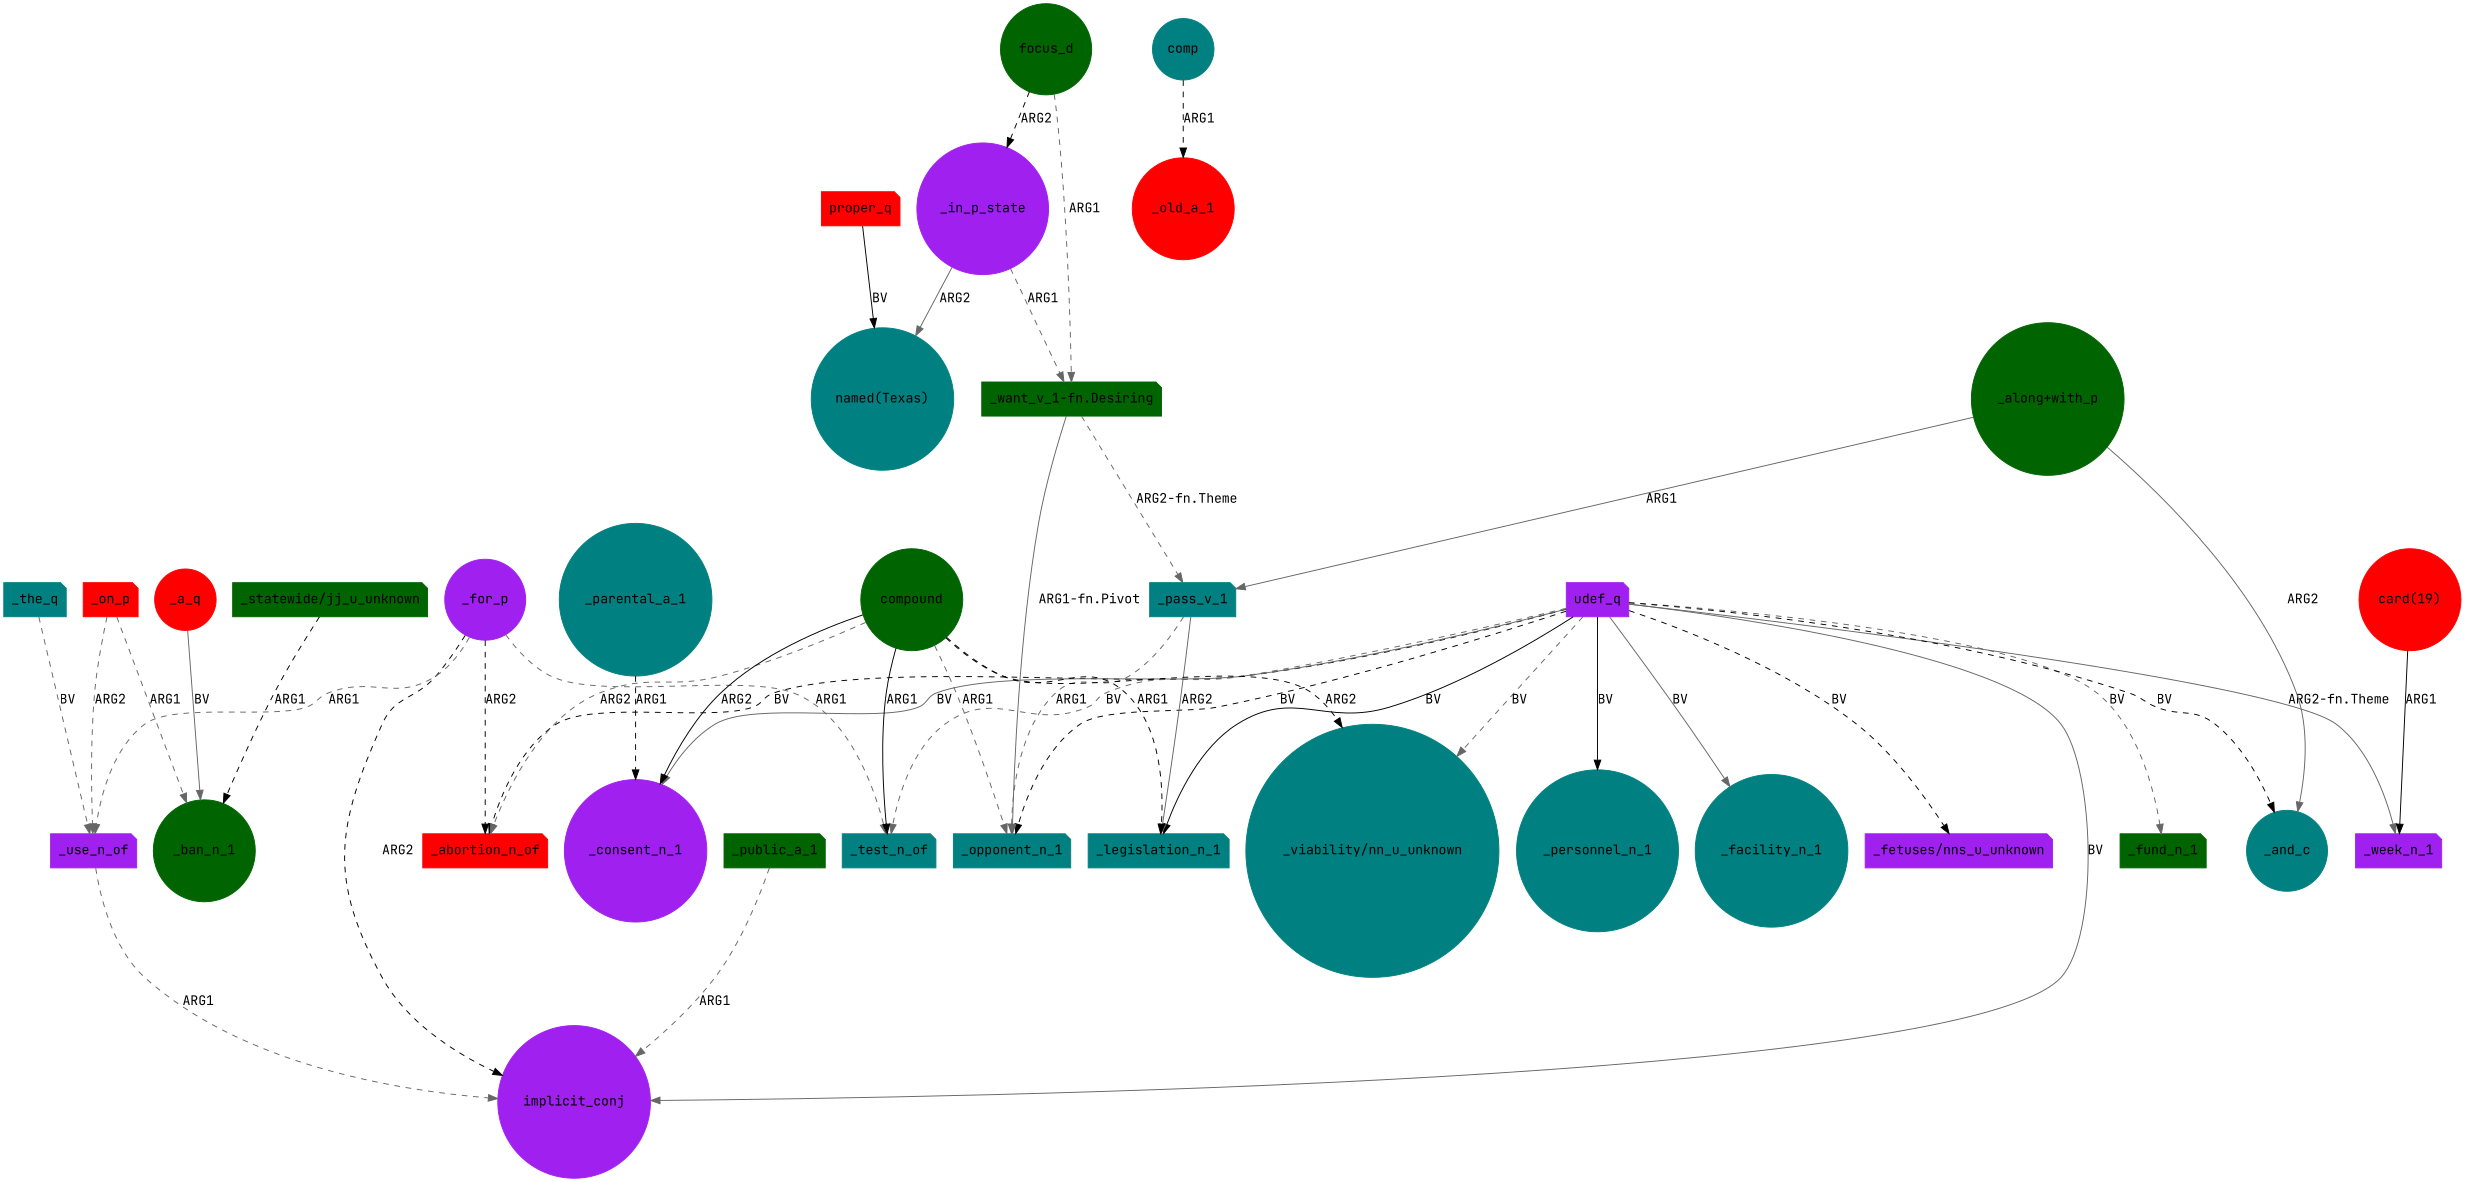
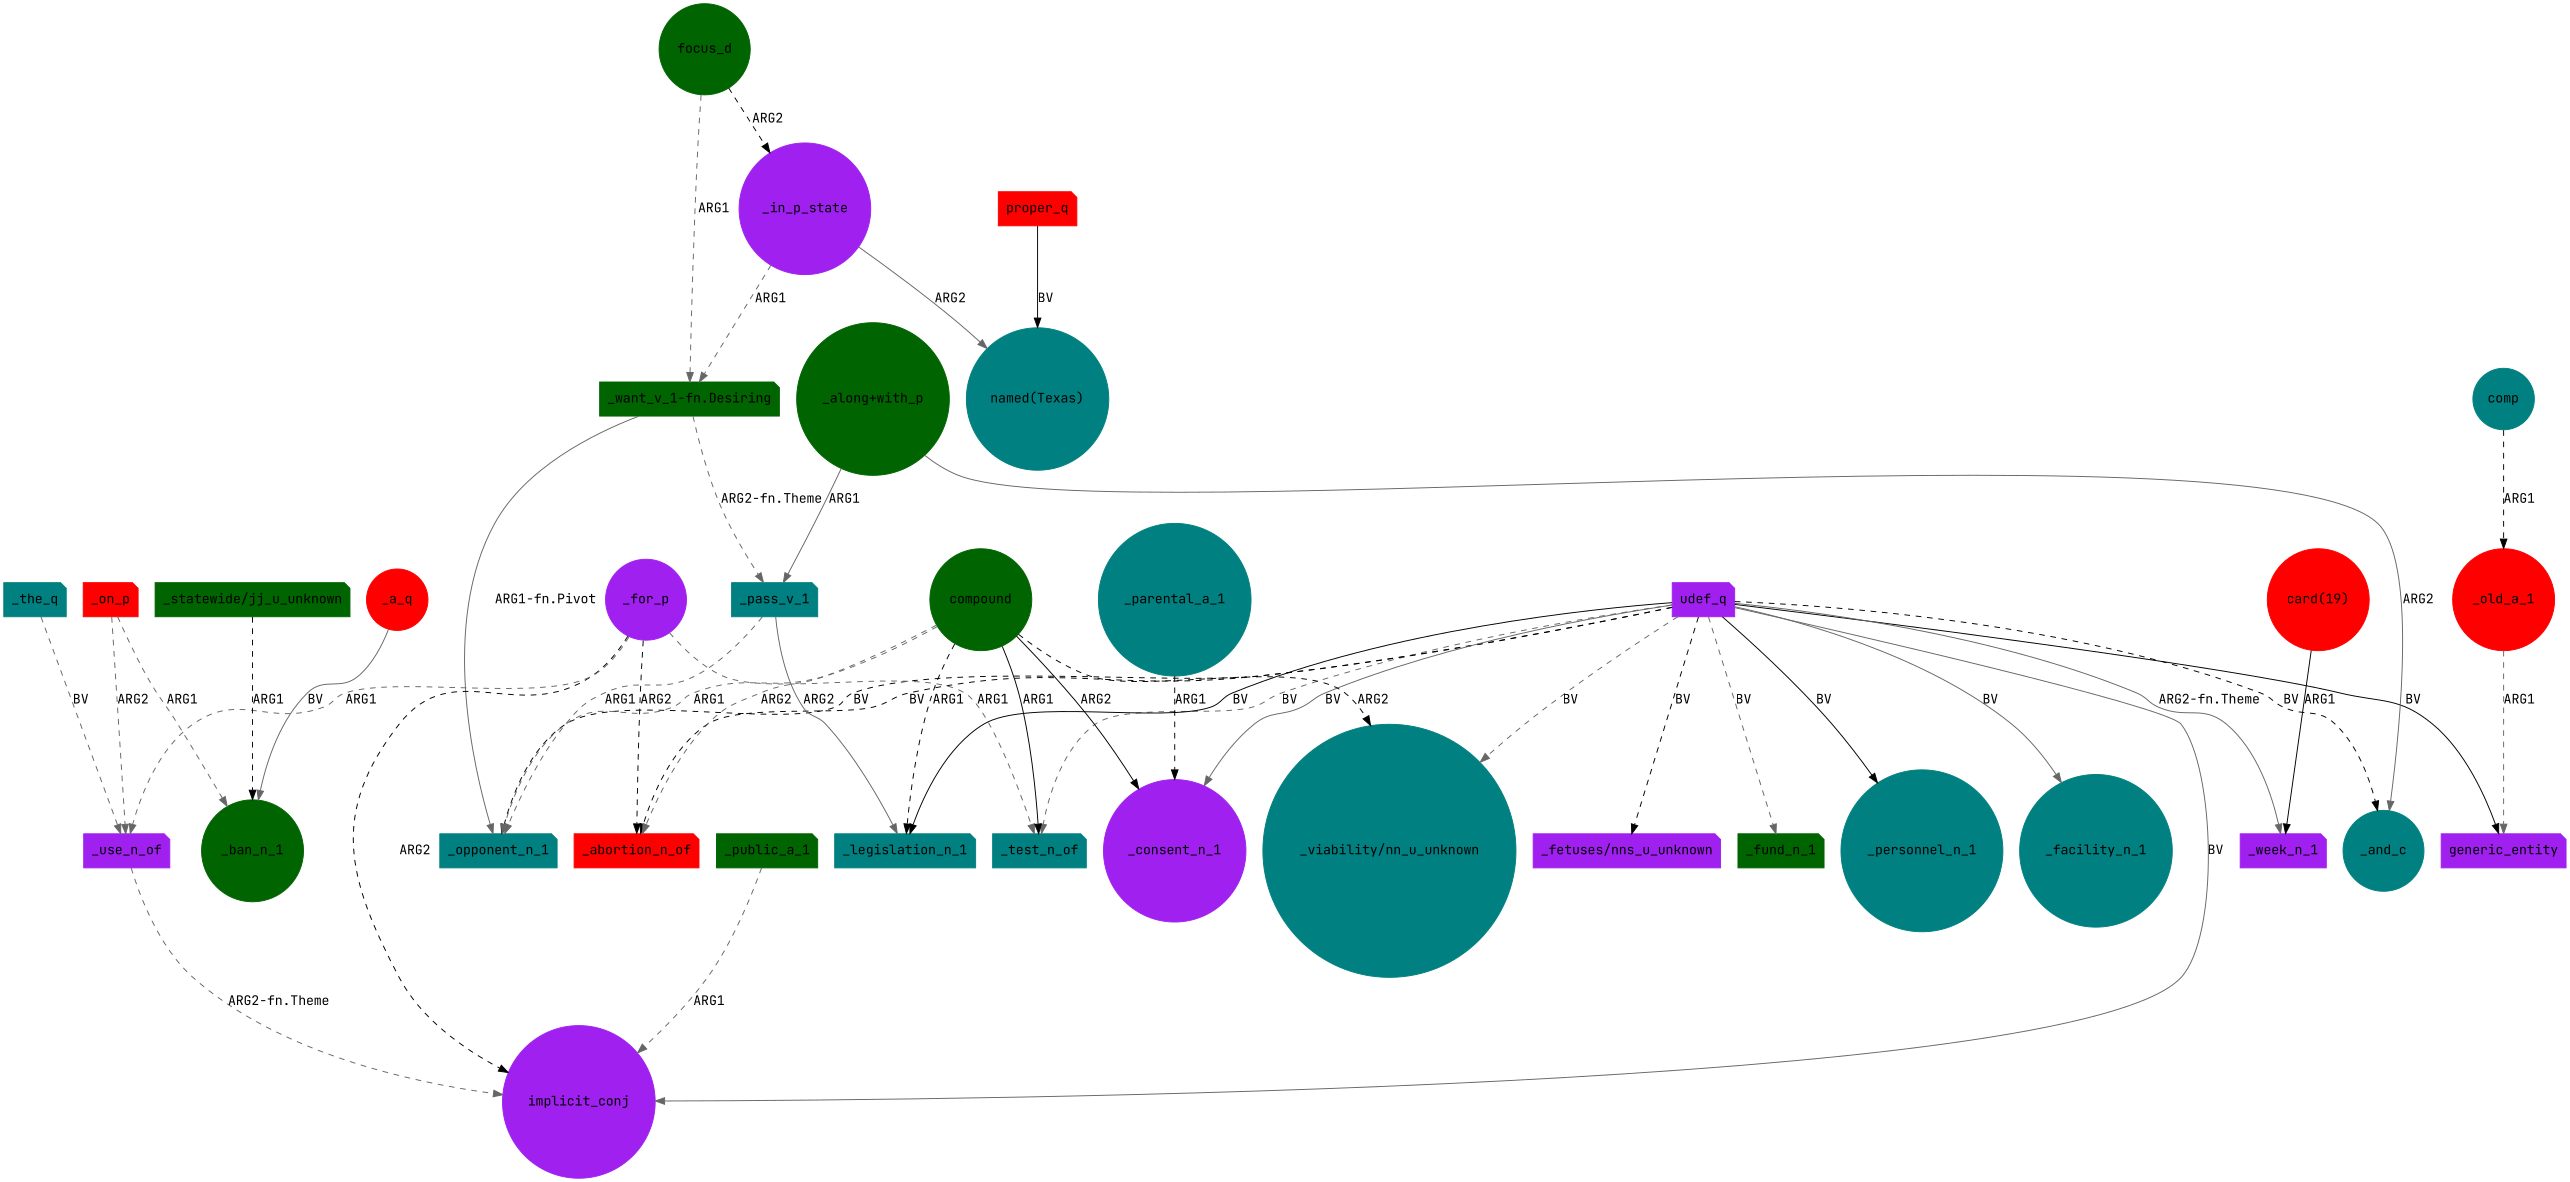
none -> (2504, 851)
(199, 1002) -> (279, 1002)
